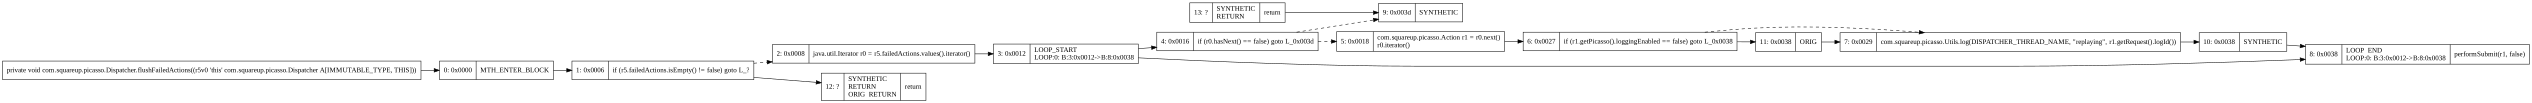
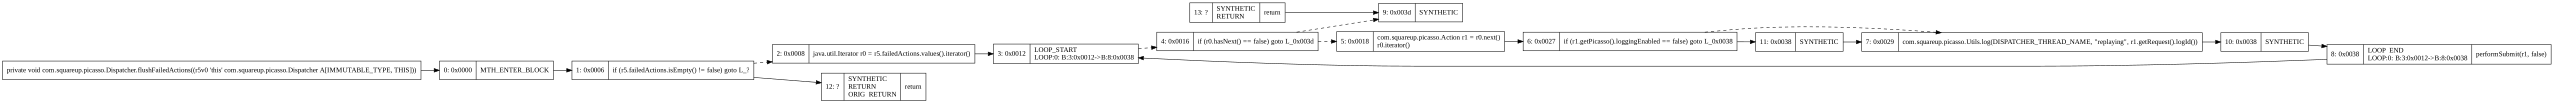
(1809, 42) -> (1819, 42)
(1145, 48) -> (1145, 48)
(1719, 66) -> (1735, 66)
